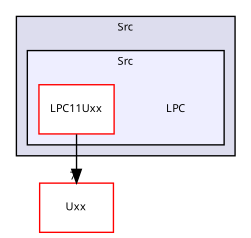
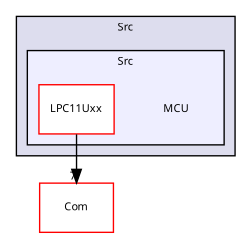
(176, 109) -> (176, 109)
(77, 208) -> (77, 208)
